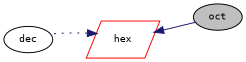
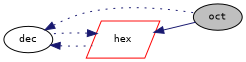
none -> (123, 8)
none -> (76, 46)
